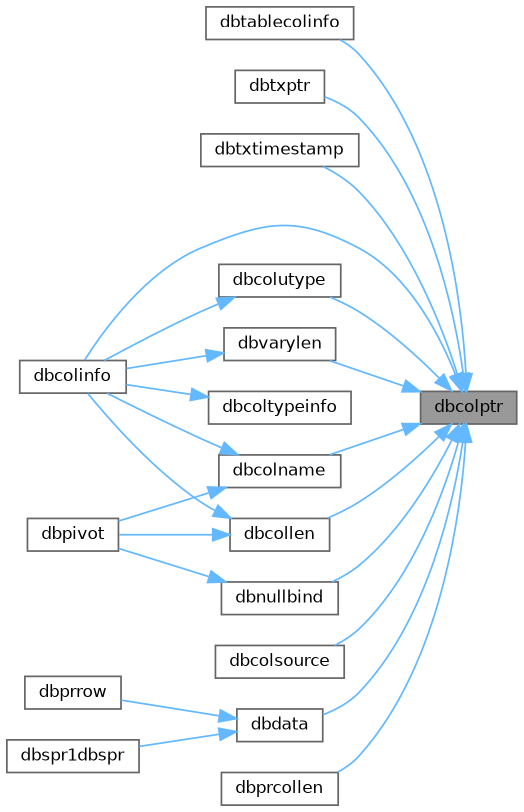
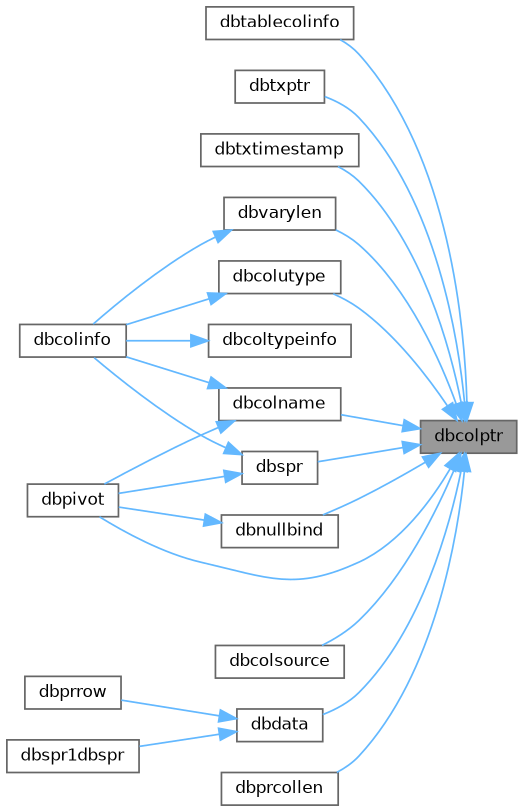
(279, 226) -> (291, 579)
(280, 535) -> (280, 468)
